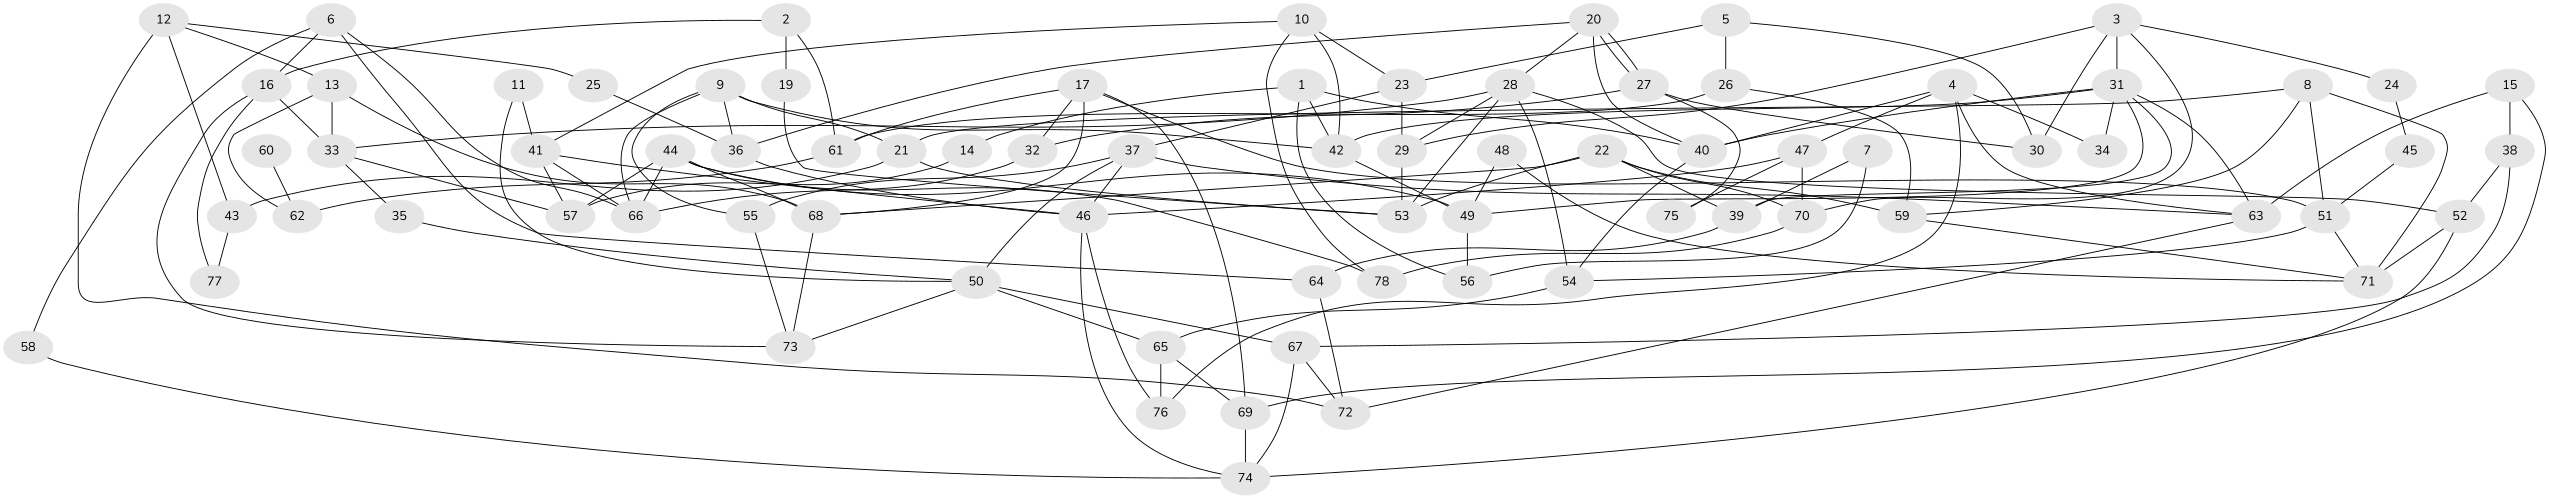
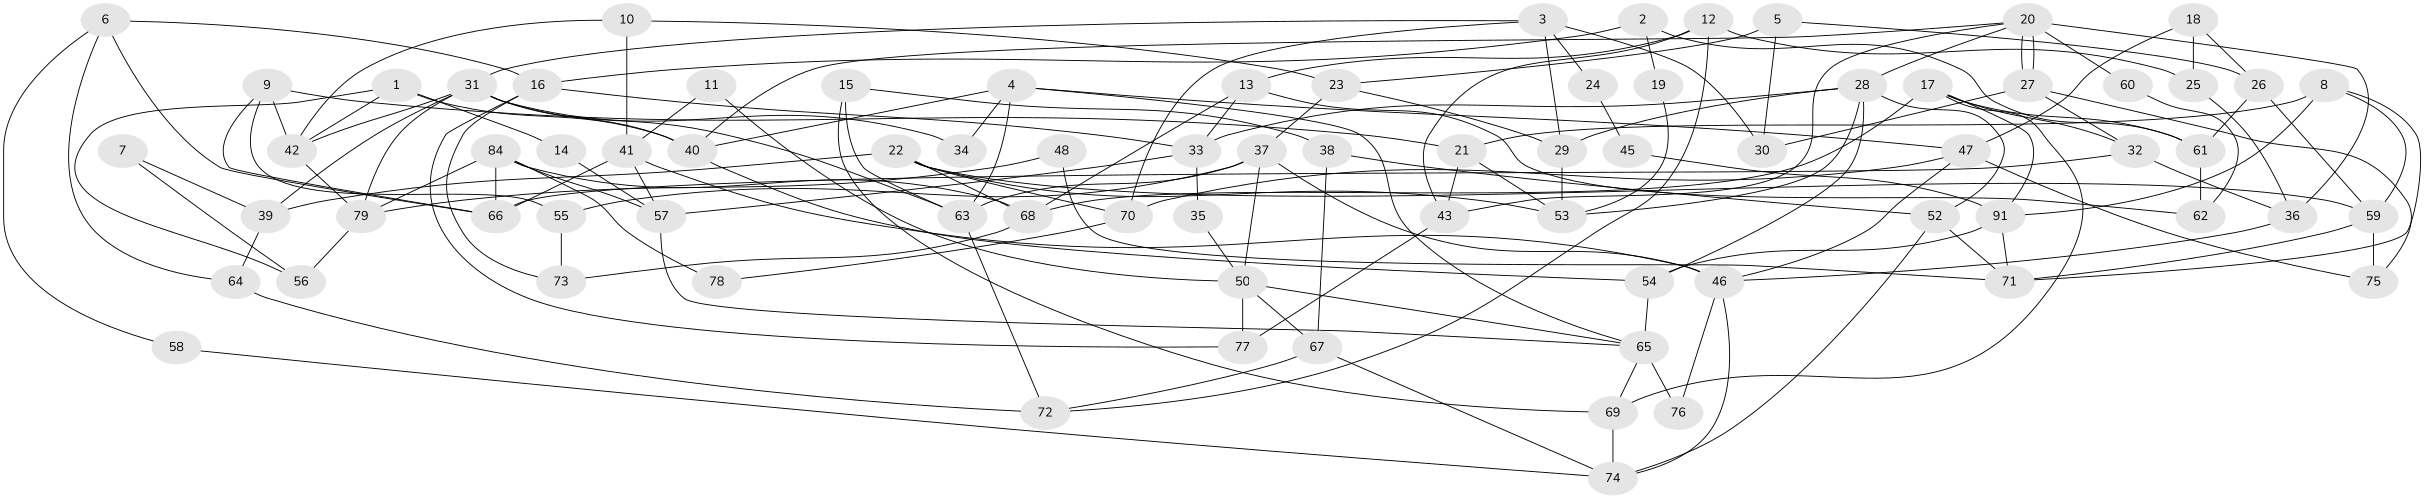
none -> (2193, 20)
none -> (2091, 61)
(728, 118) -> (2192, 177)
none -> (1809, 147)
(670, 151) -> (496, 151)
(1285, 170) -> none
(1467, 217) -> (361, 217)
(2325, 217) -> (2000, 217)
none -> (2373, 251)
(1614, 297) -> (1369, 142)
(883, 315) -> (1243, 315)
none -> (1116, 326)
